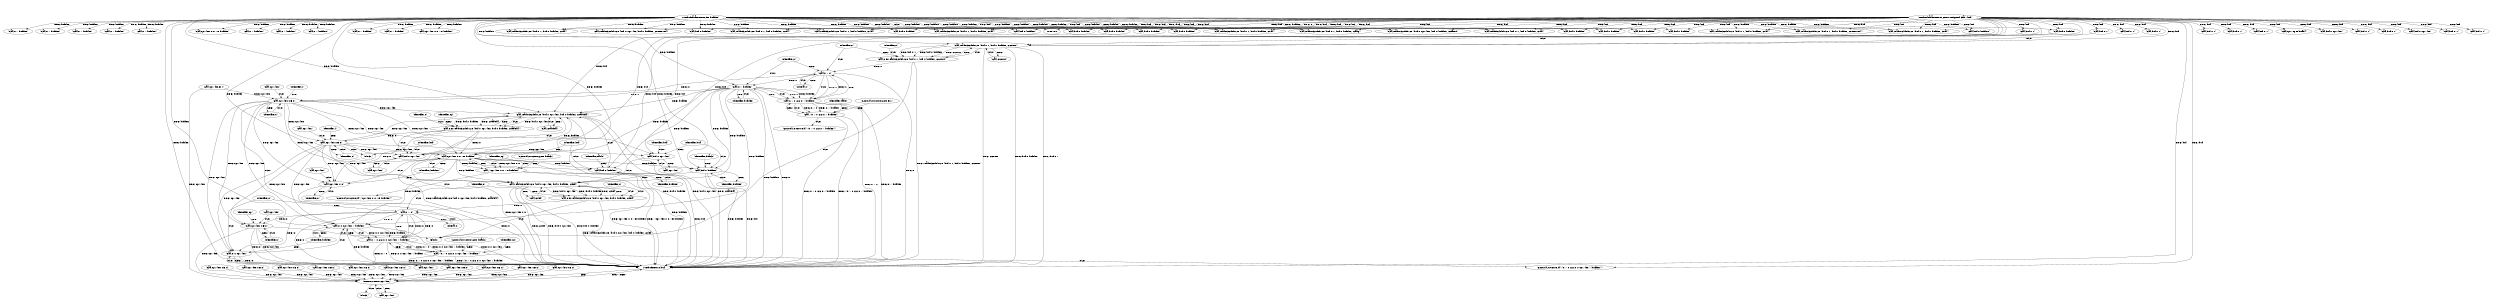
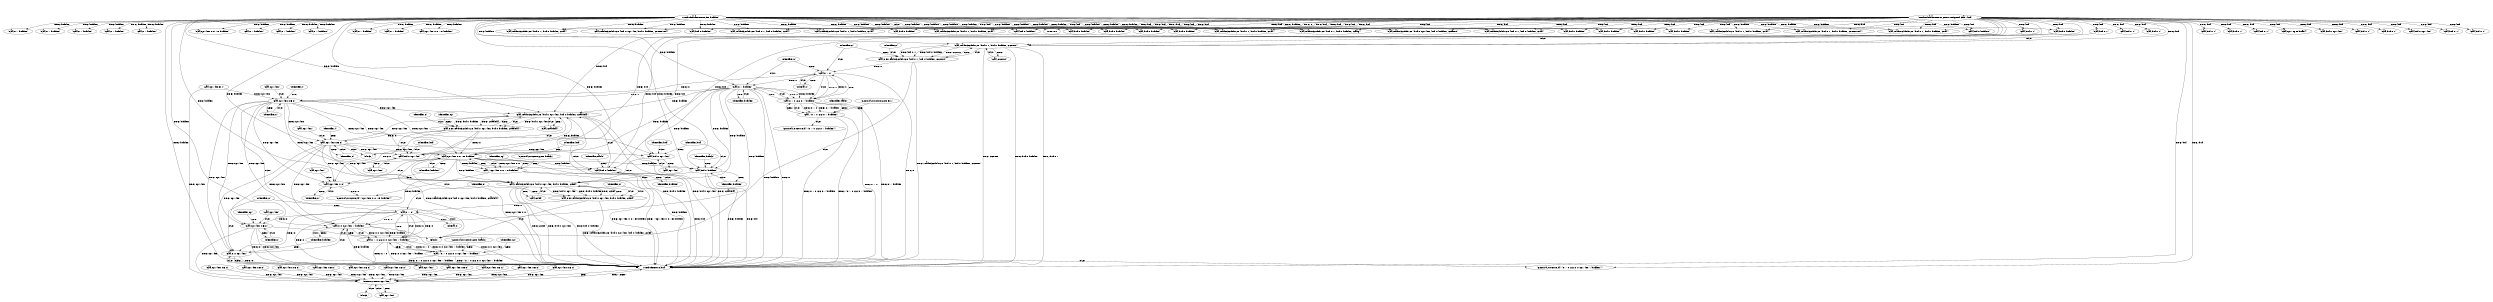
none -> (184, 32)
(464, 216) -> (348, 191)
